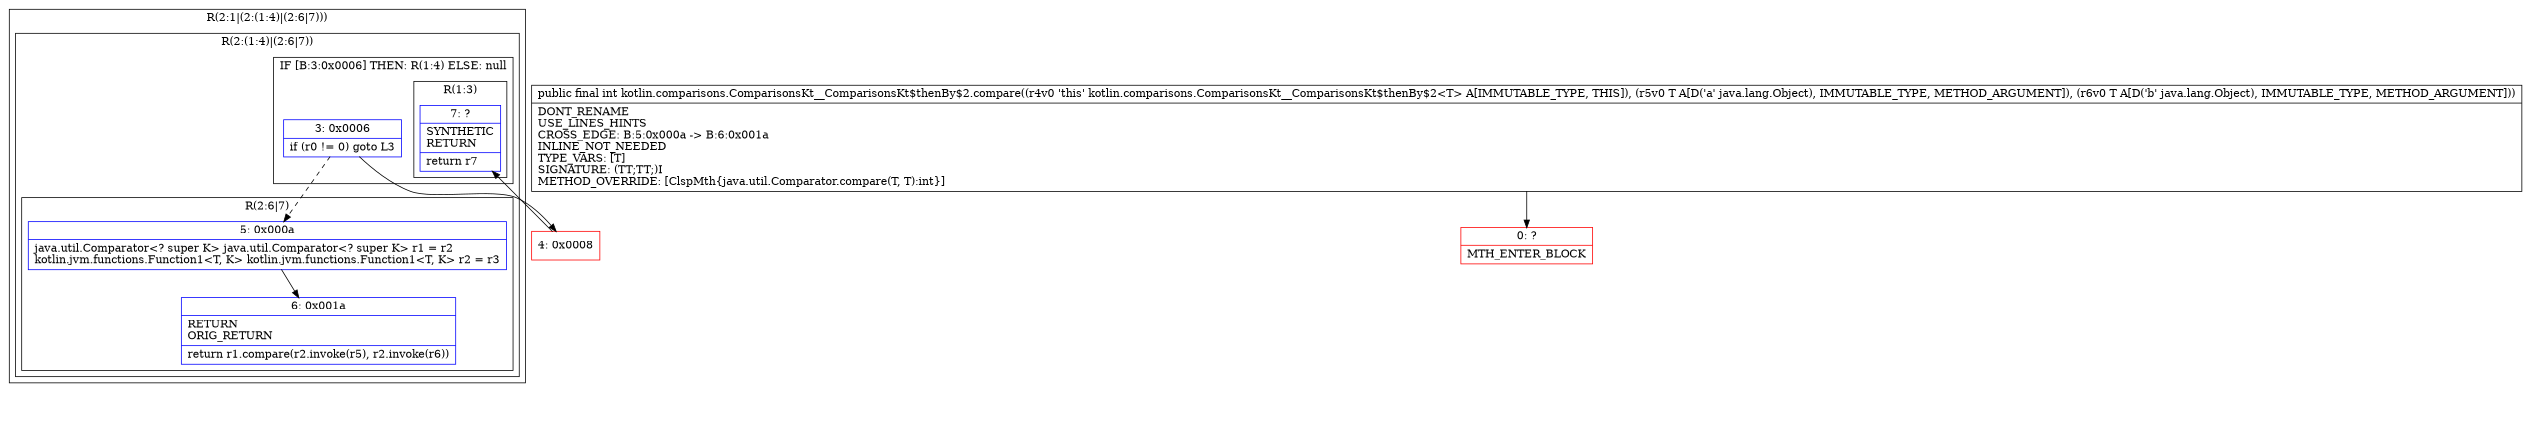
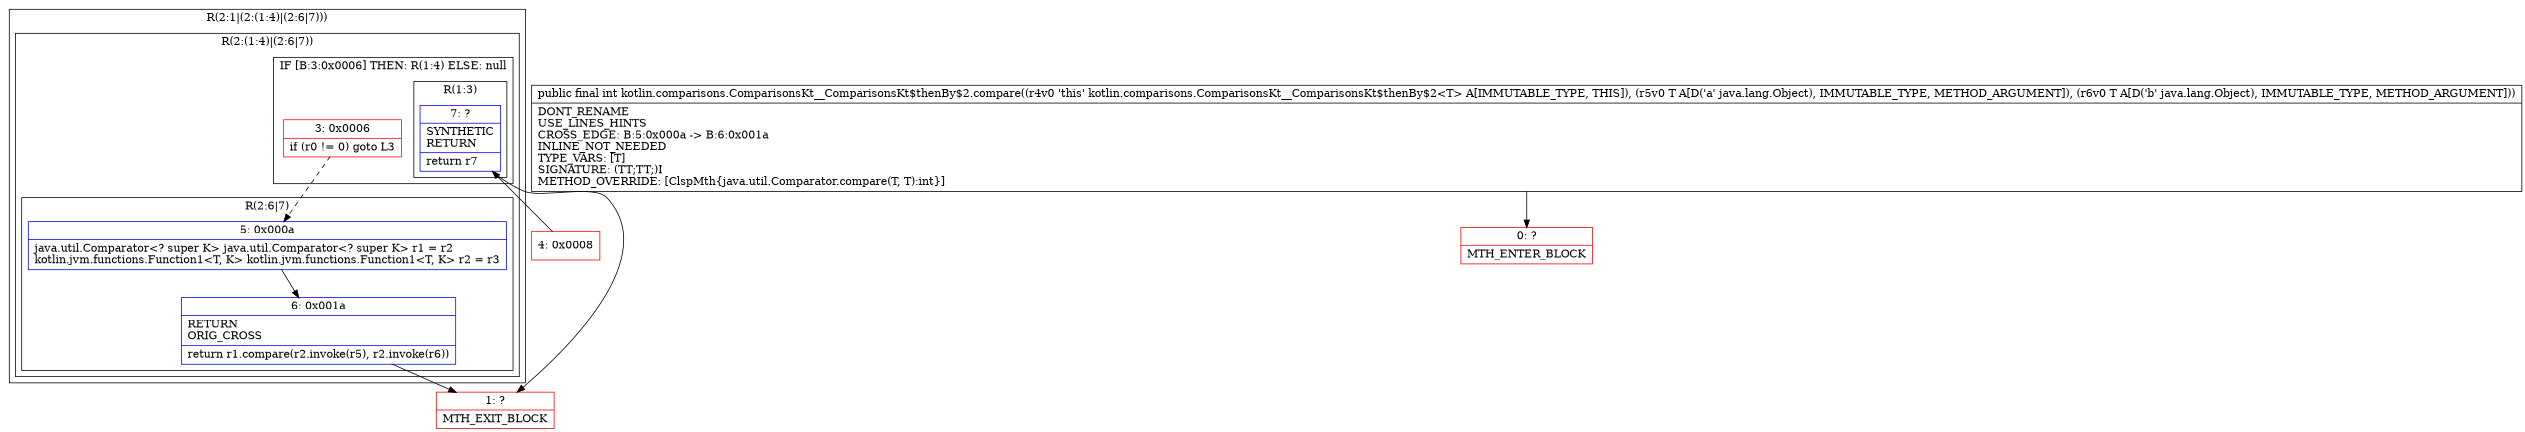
(343, 138) -> (343, 138)
(417, 193) -> none
(230, 336) -> (225, 336)
none -> (495, 410)
